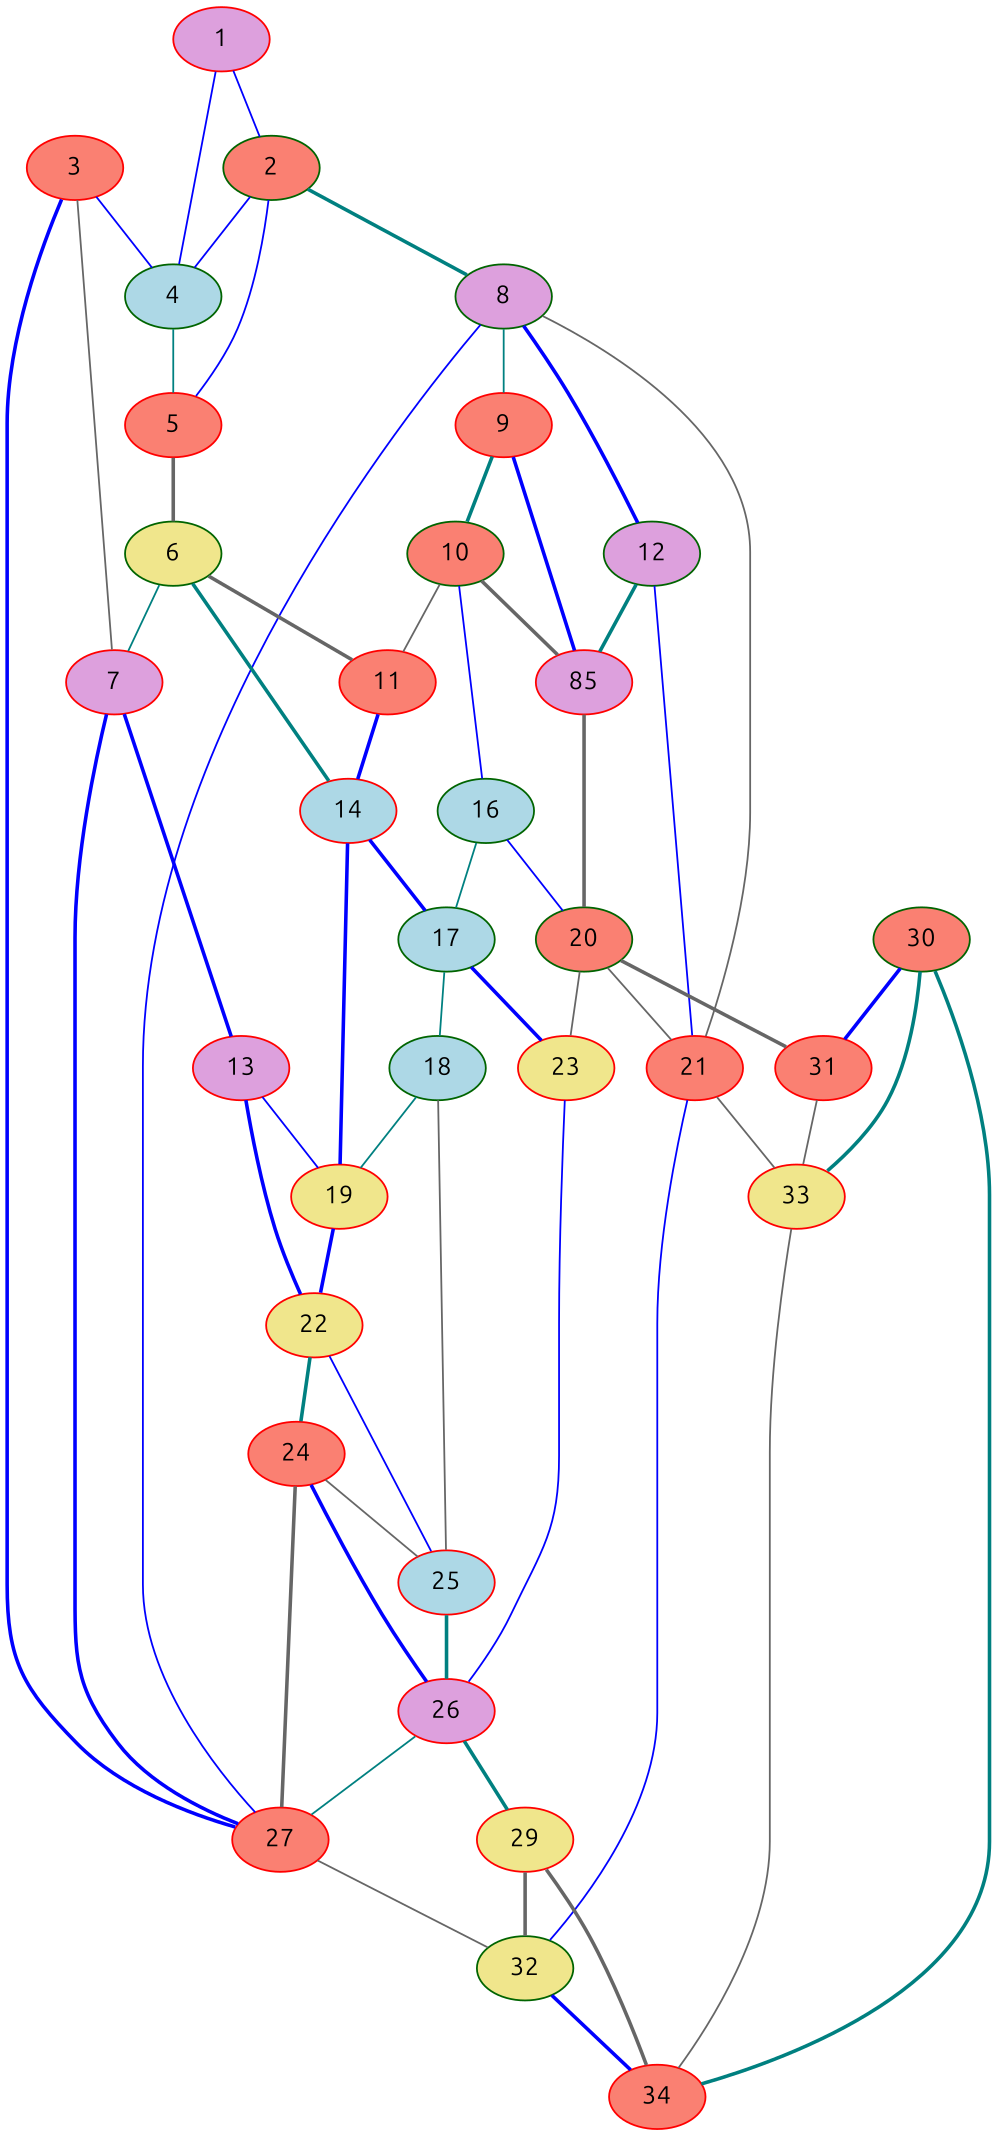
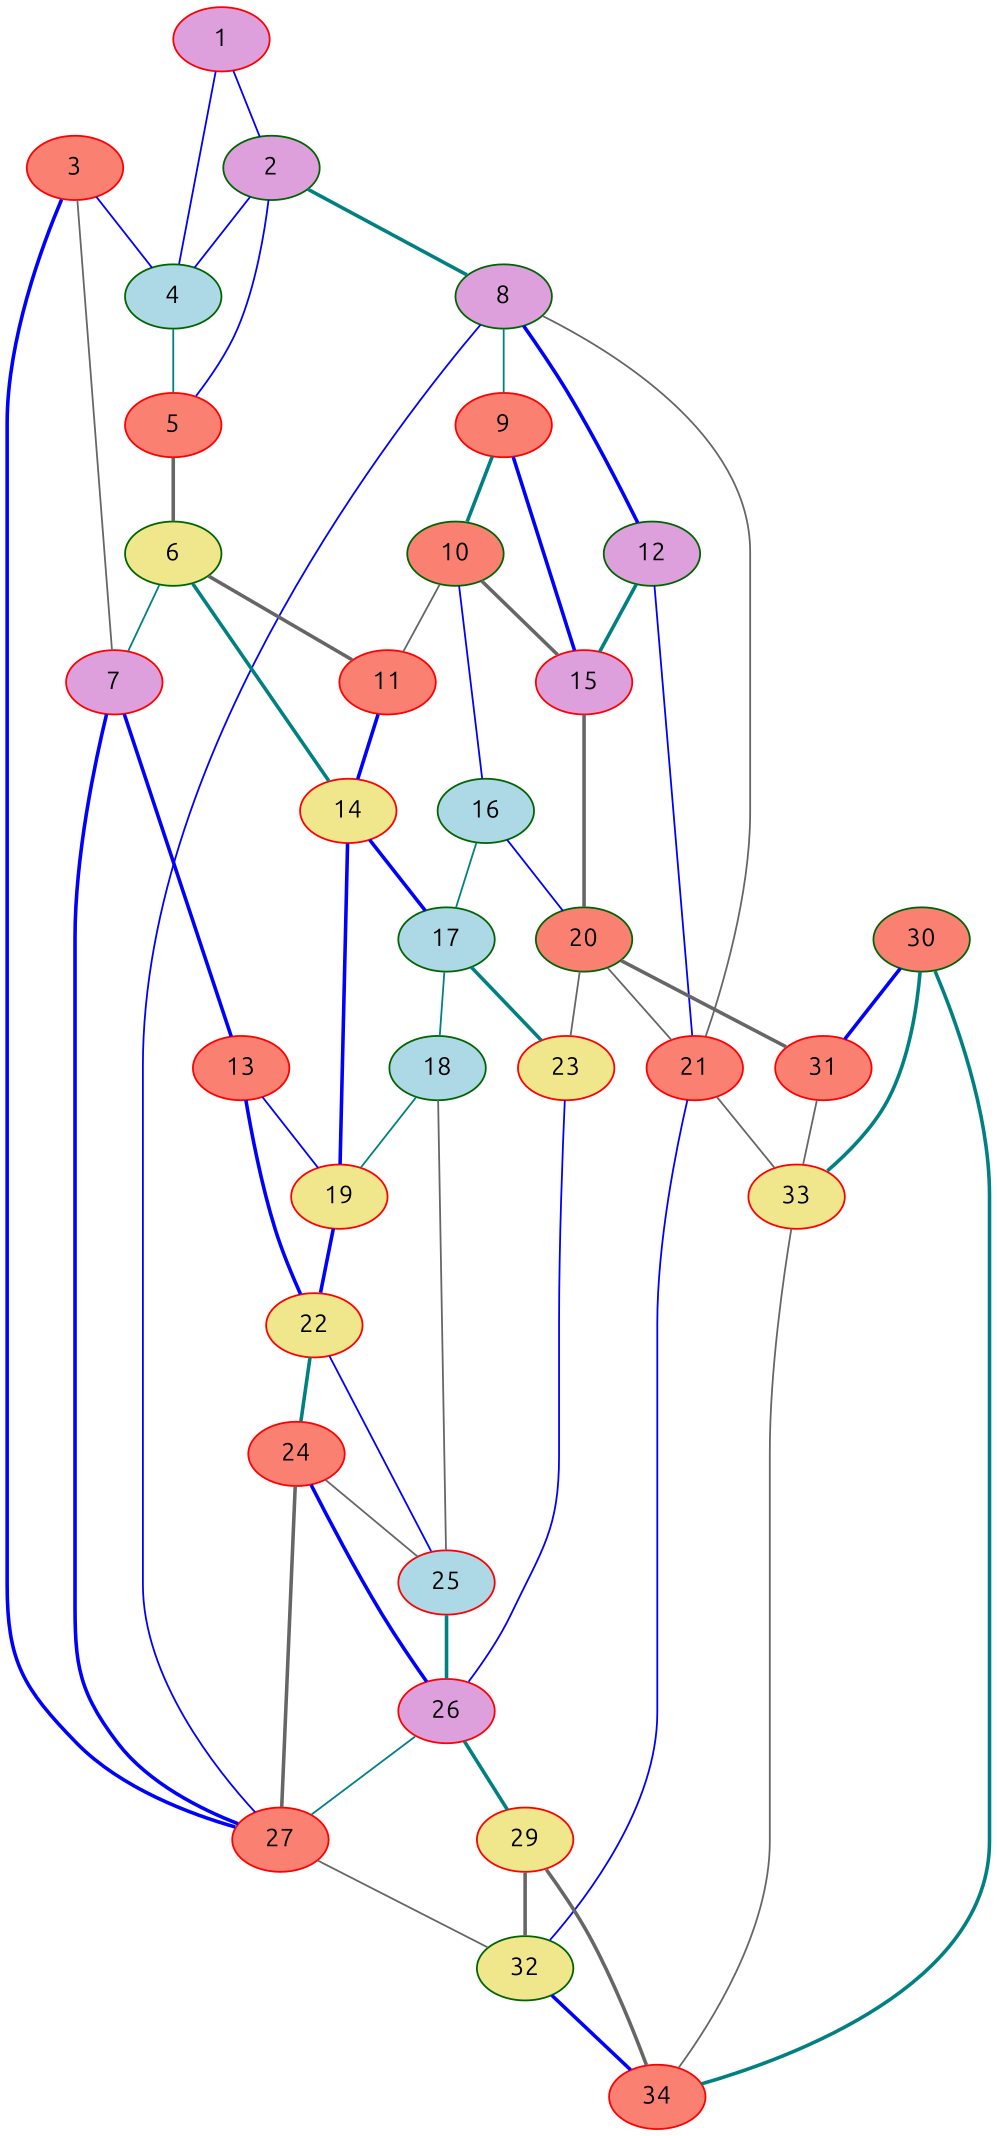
(271, 168) -> (271, 168)
(584, 682) -> (584, 682)
(348, 811) -> (348, 811)
(506, 1004) -> (506, 1004)
(241, 1068) -> (241, 1068)
